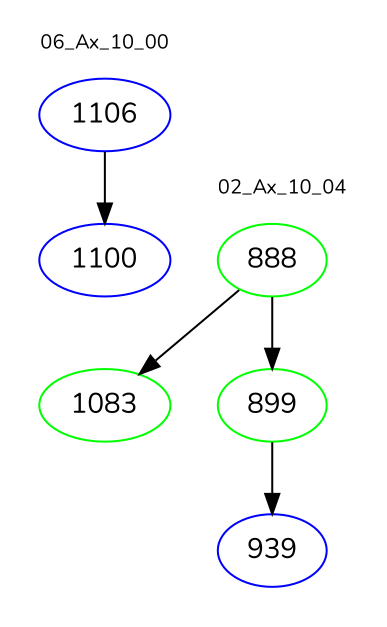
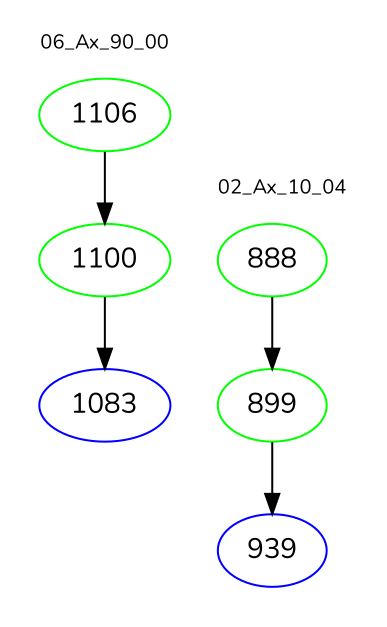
(105, 43) -> (105, 43)
(105, 115) -> (105, 115)
(105, 260) -> (105, 260)
(214, 311) -> (105, 323)
(105, 405) -> (105, 405)
